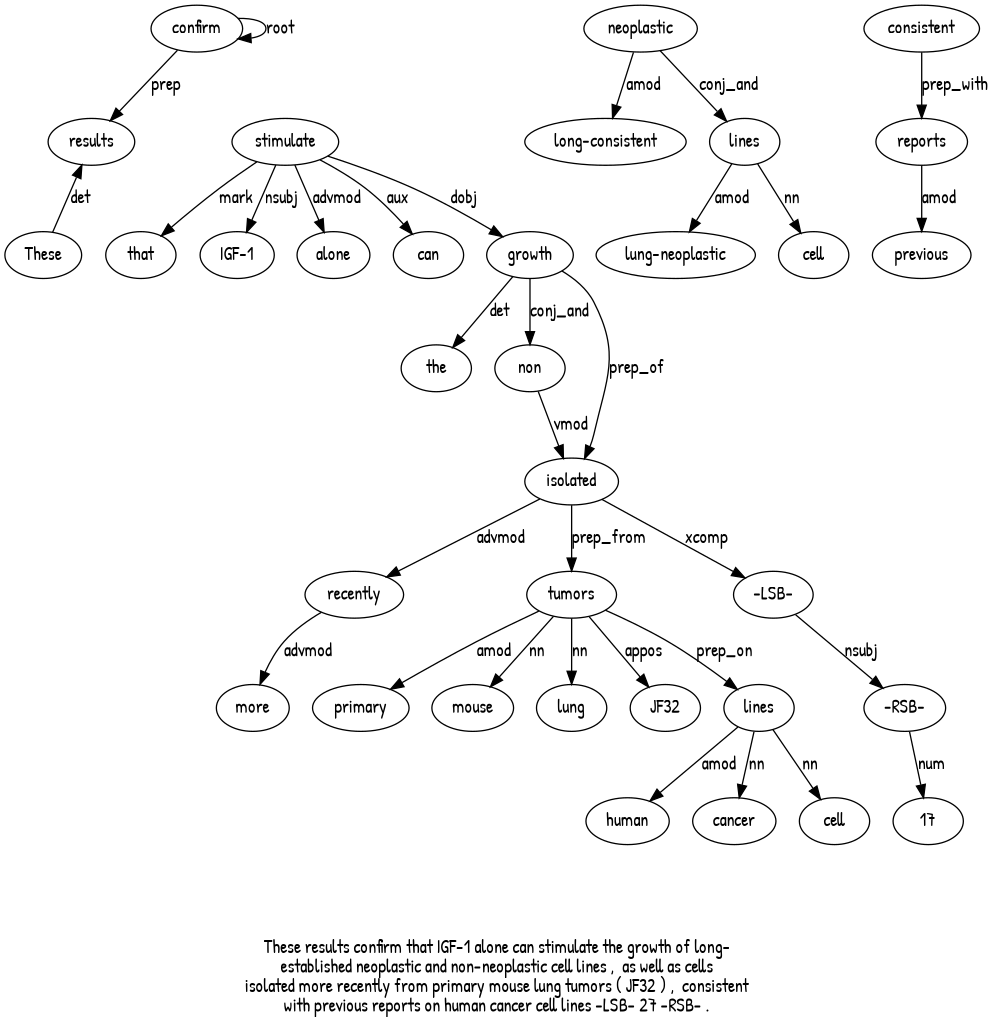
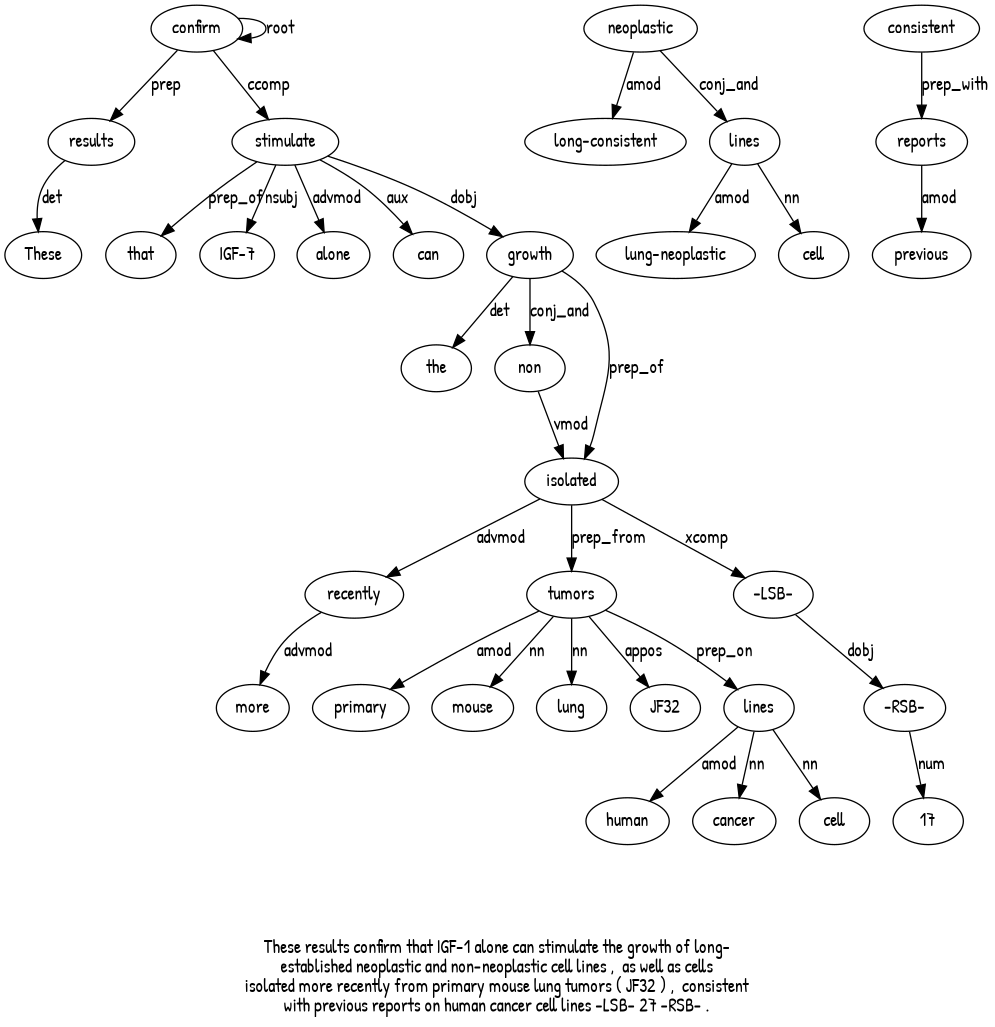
none -> (237, 80)
(237, 198) -> (237, 198)
(65, 205) -> (43, 186)
(237, 255) -> (237, 255)
(861, 651) -> (861, 651)
